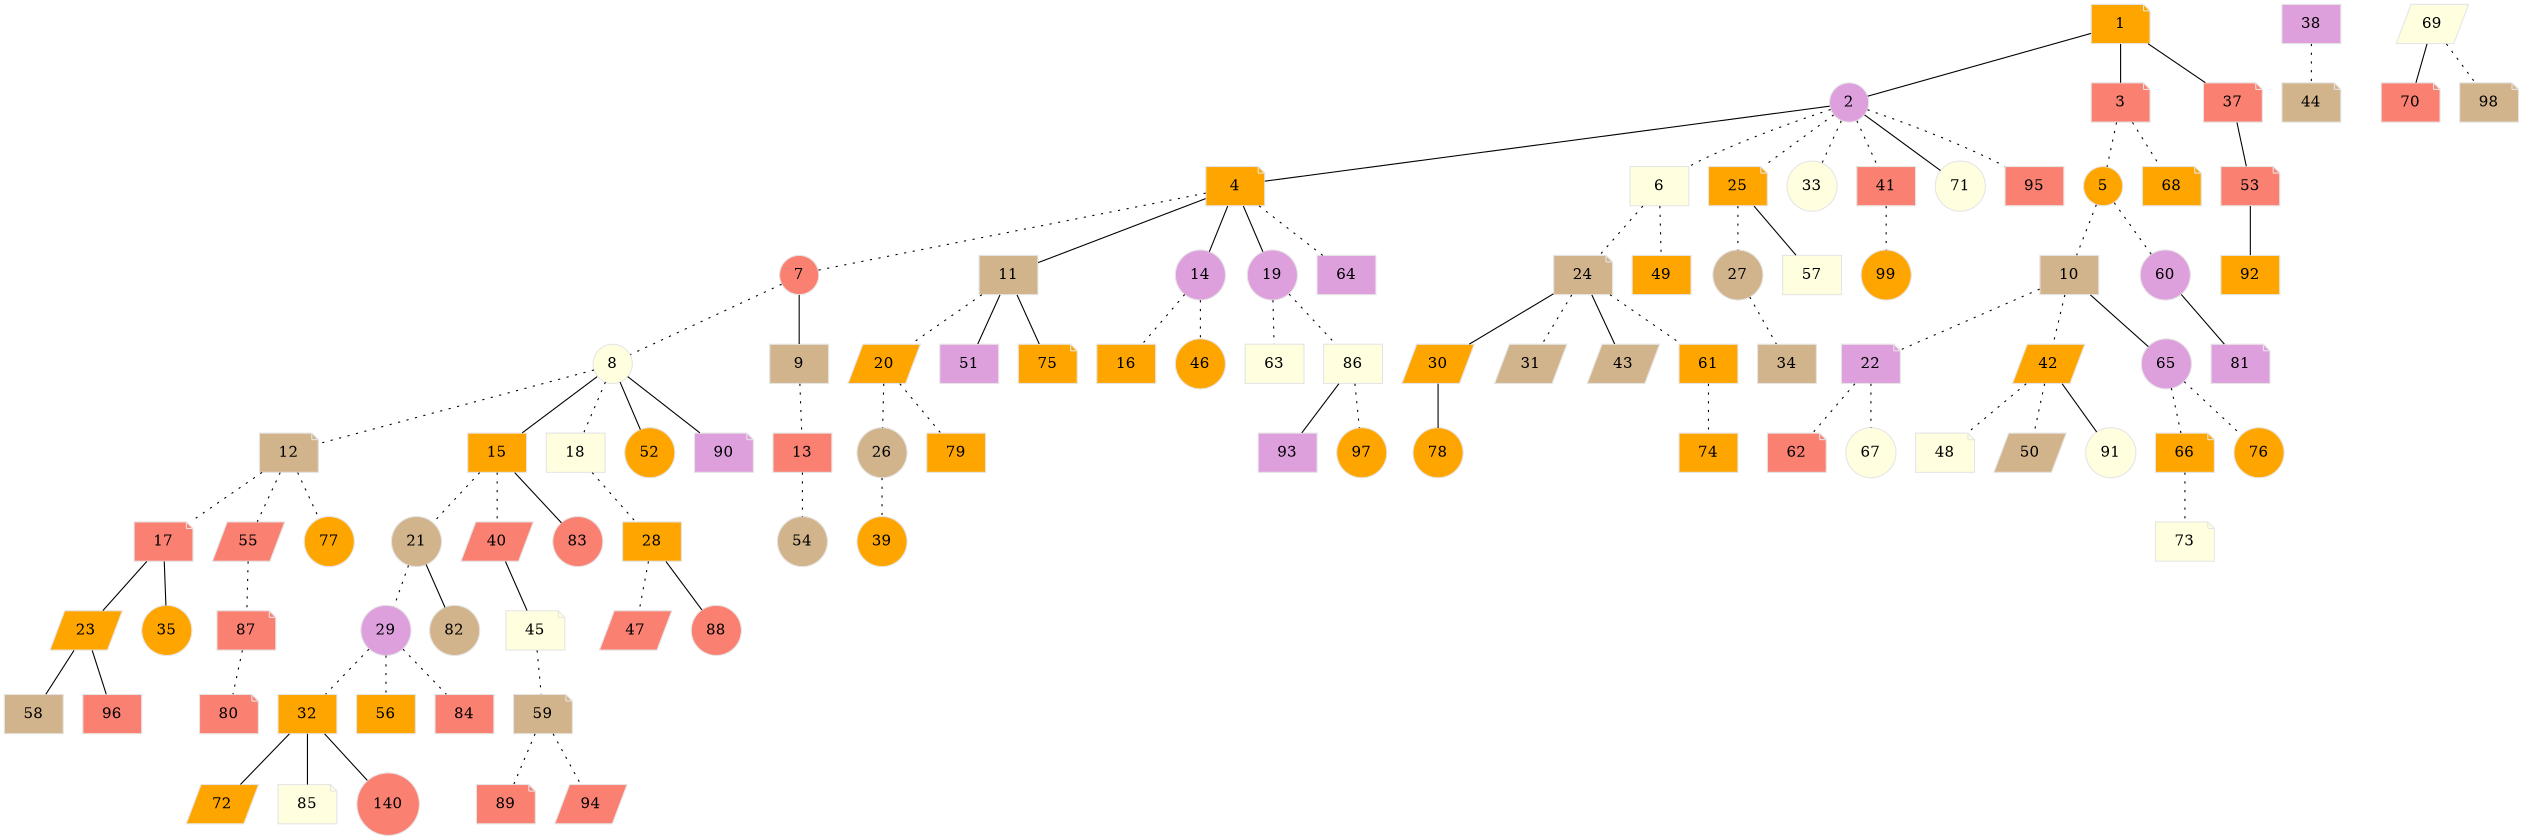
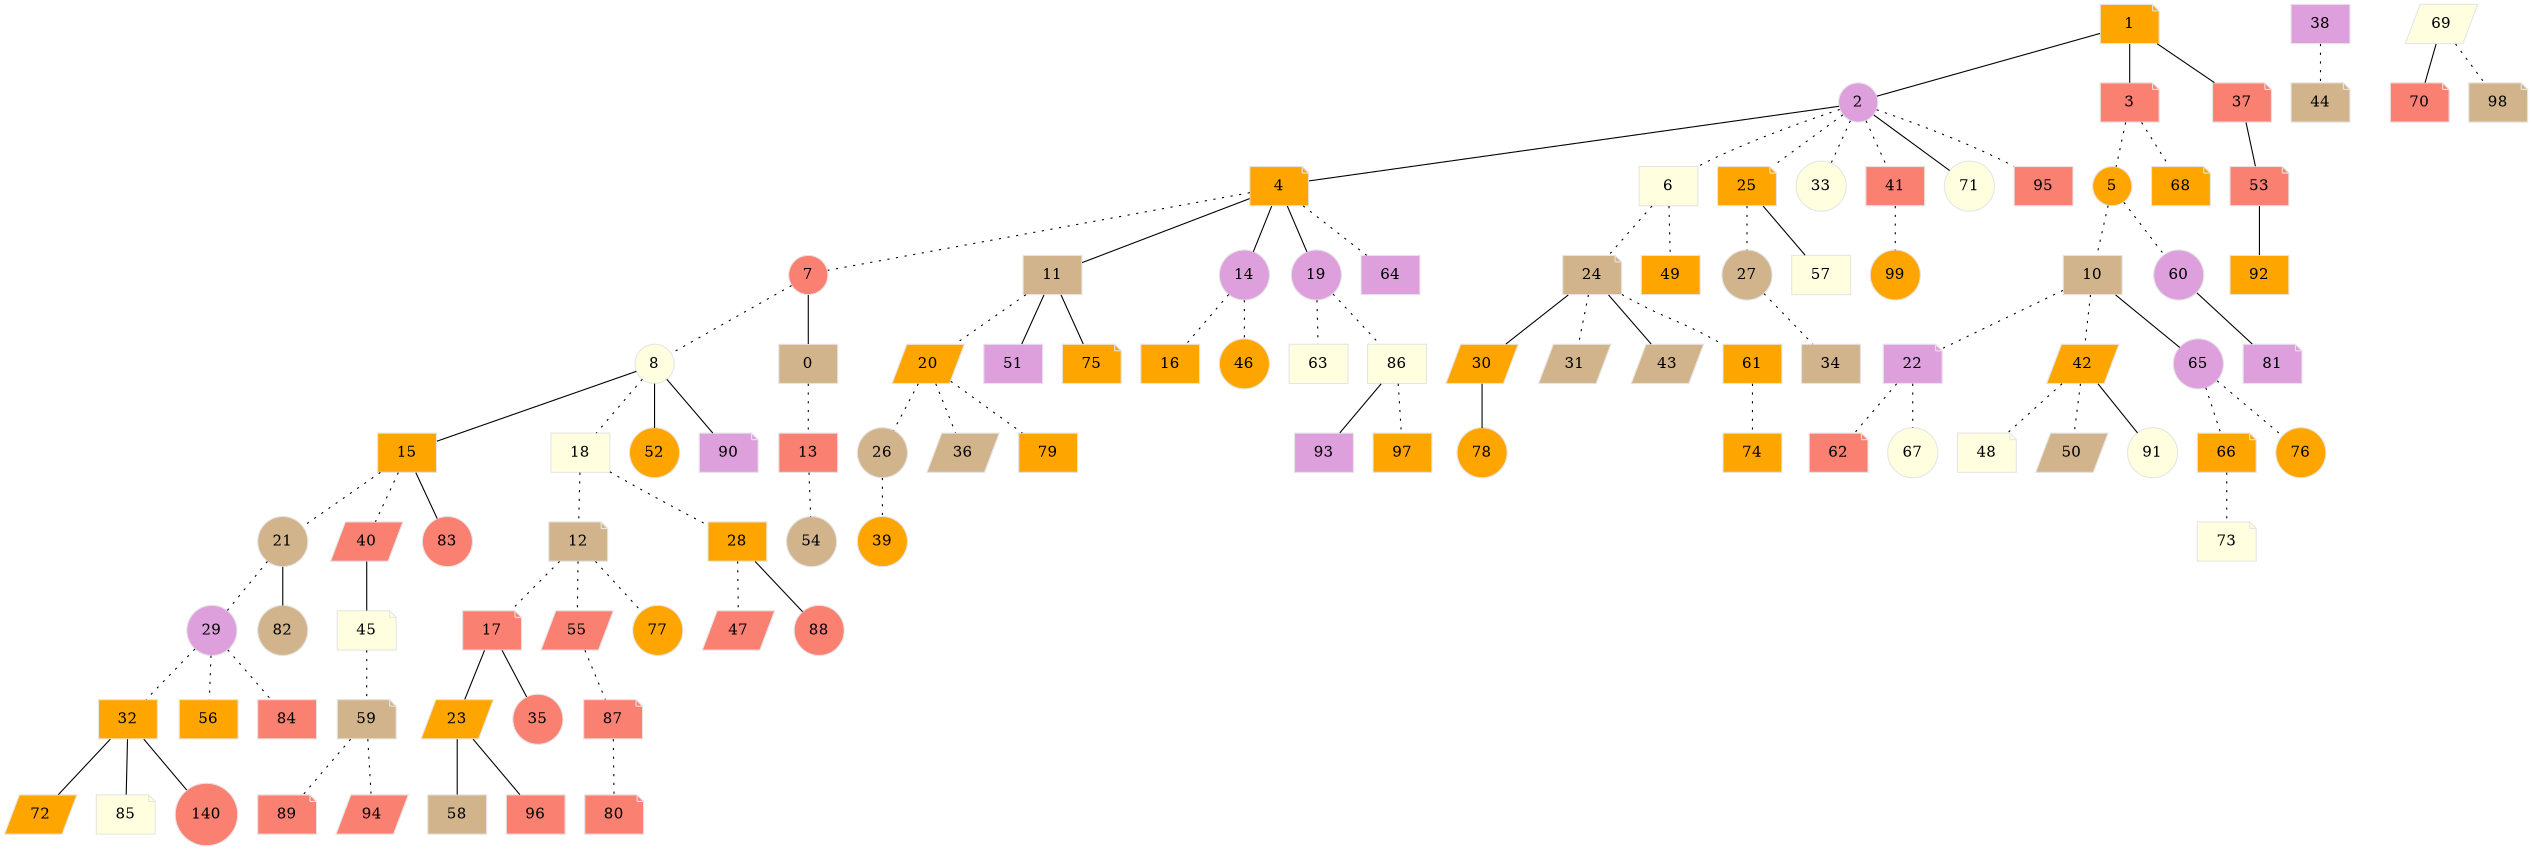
(799, 364) -> (808, 364)
(456, 407) -> (579, 497)
none -> (963, 453)
(1362, 453) -> (1403, 453)
(167, 630) -> (538, 719)
